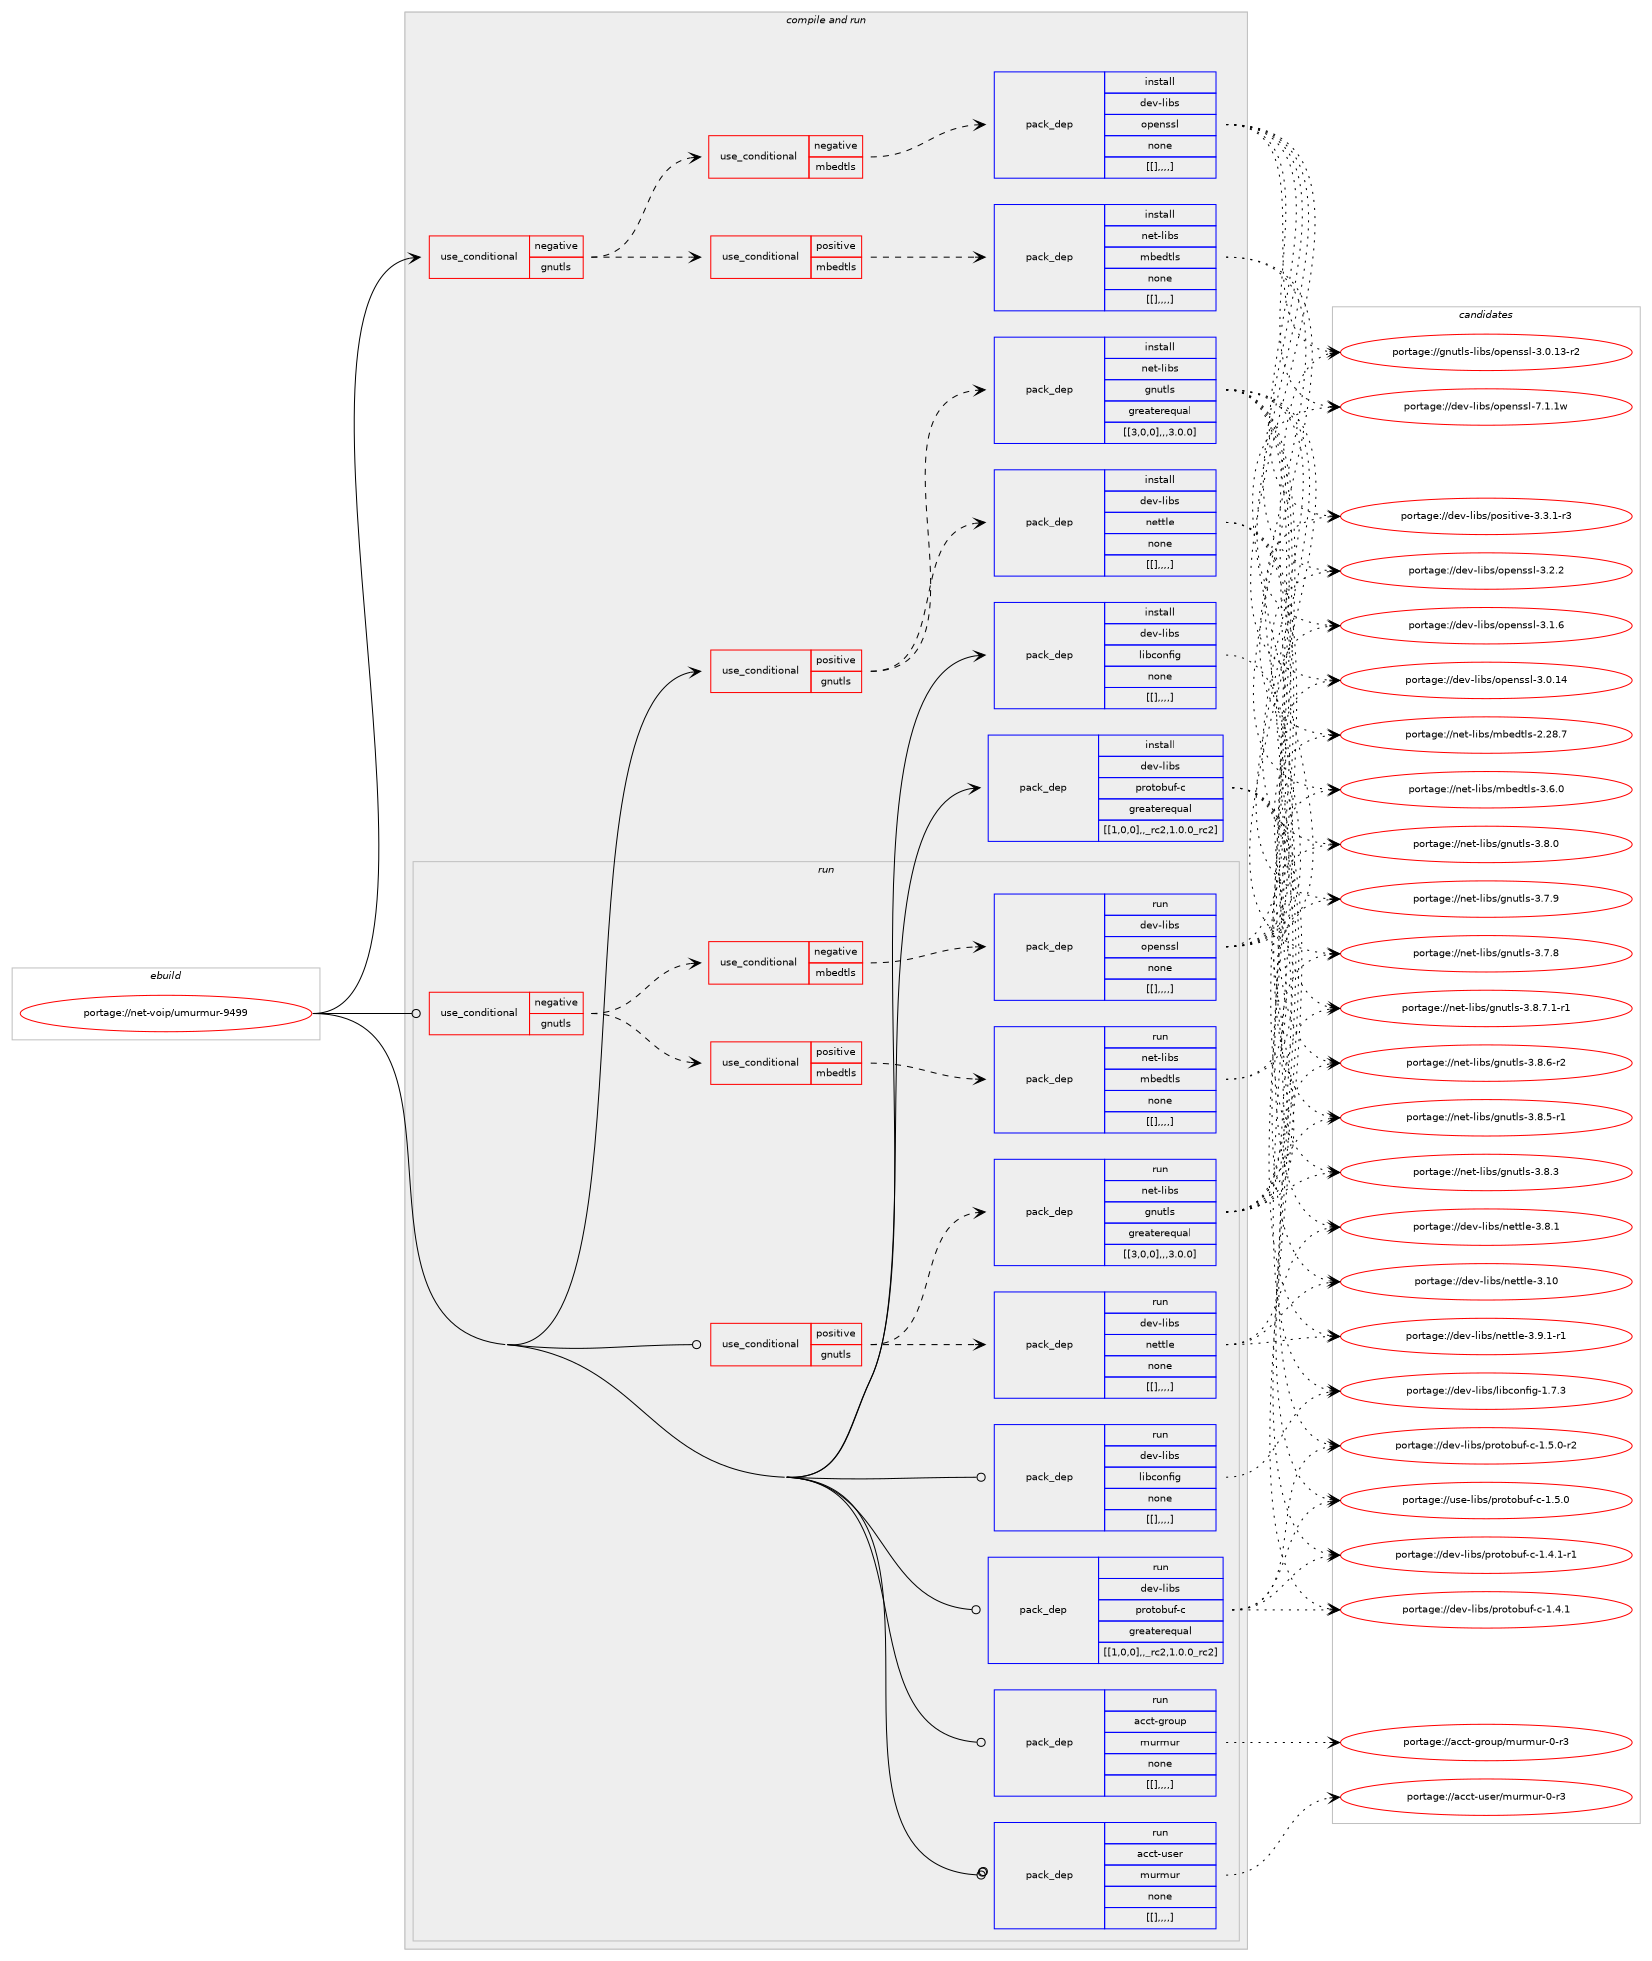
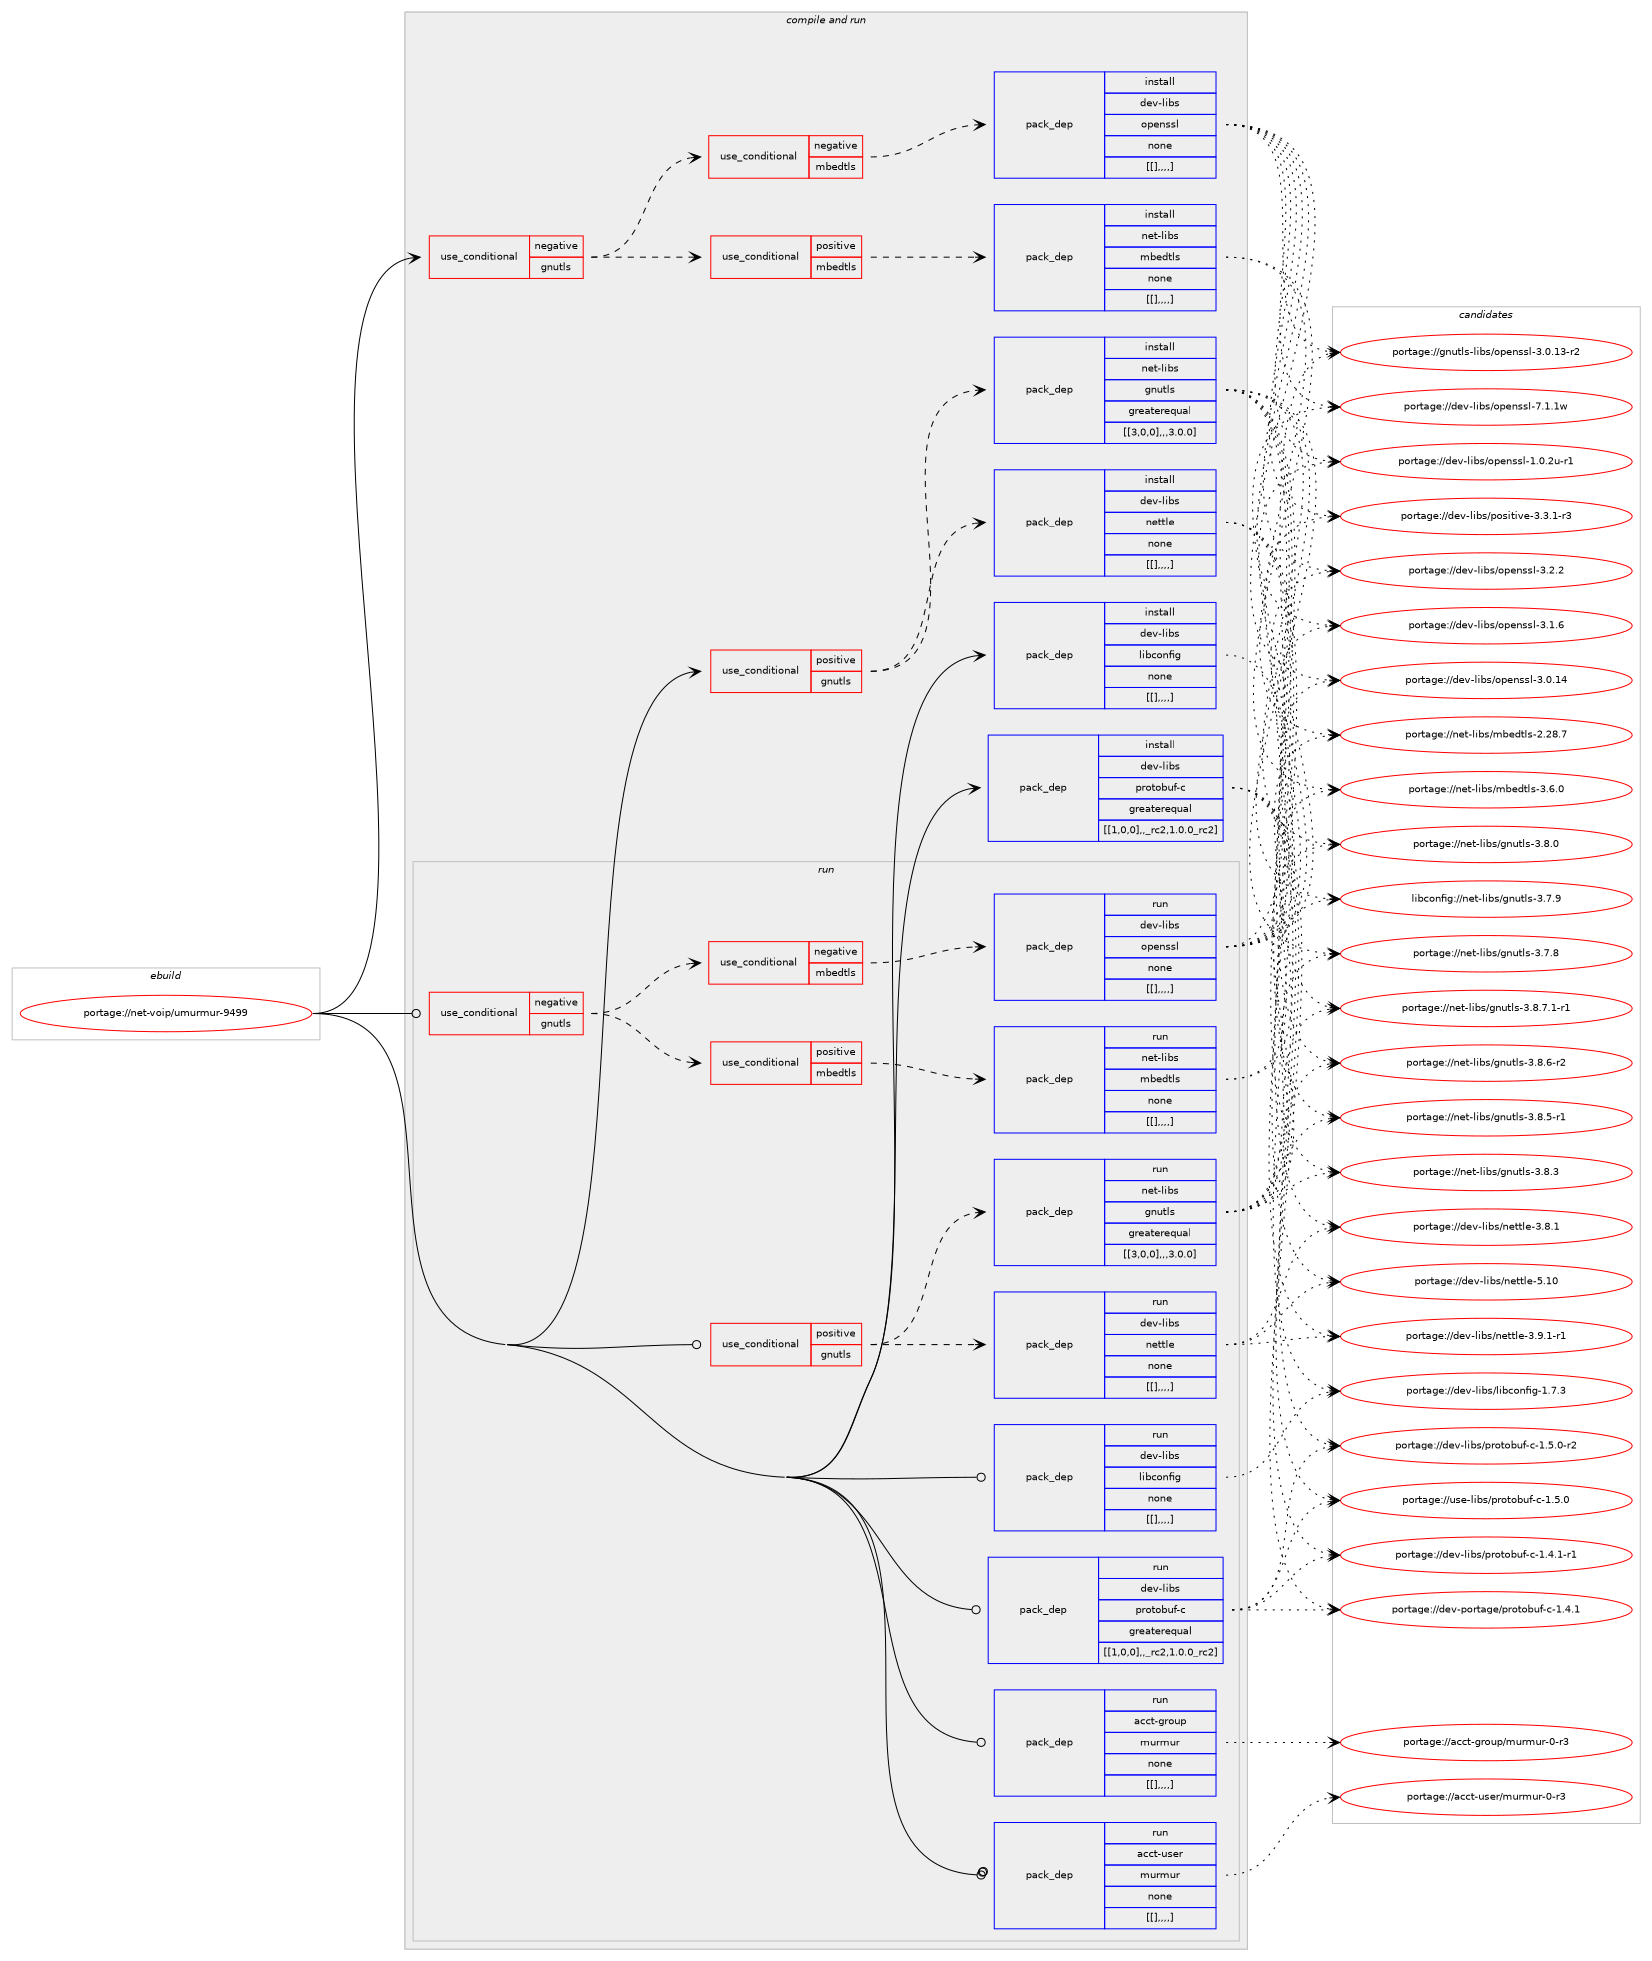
none -> (1486, 462)
(1486, 899) -> (1486, 899)
(1486, 1282) -> (1486, 1282)
(1486, 1610) -> (1486, 1610)
